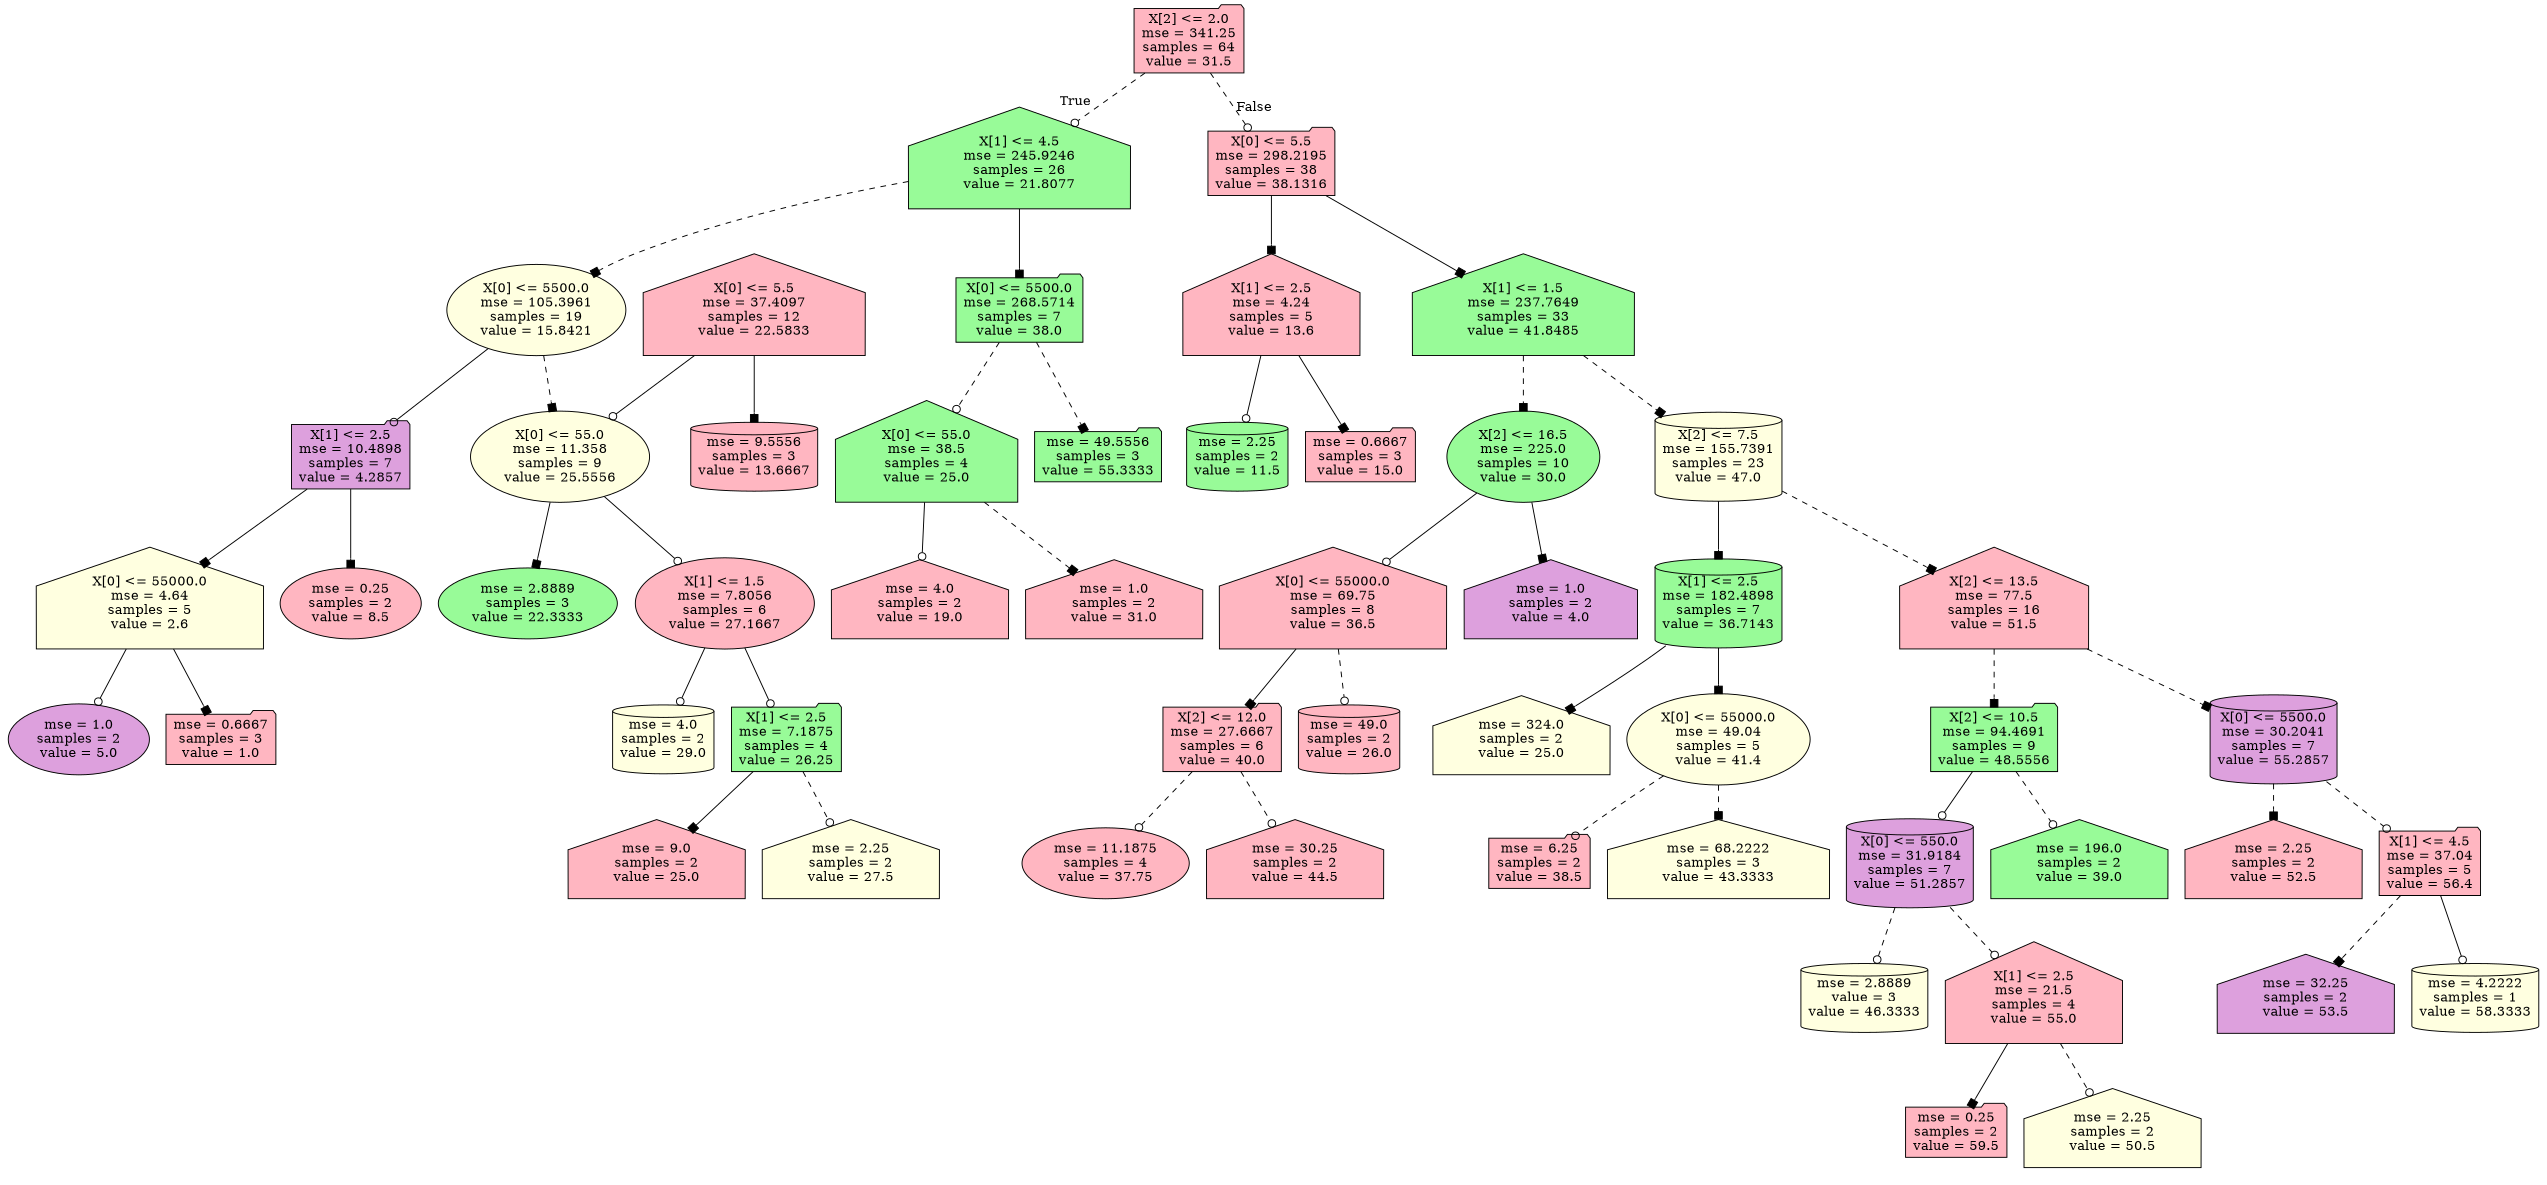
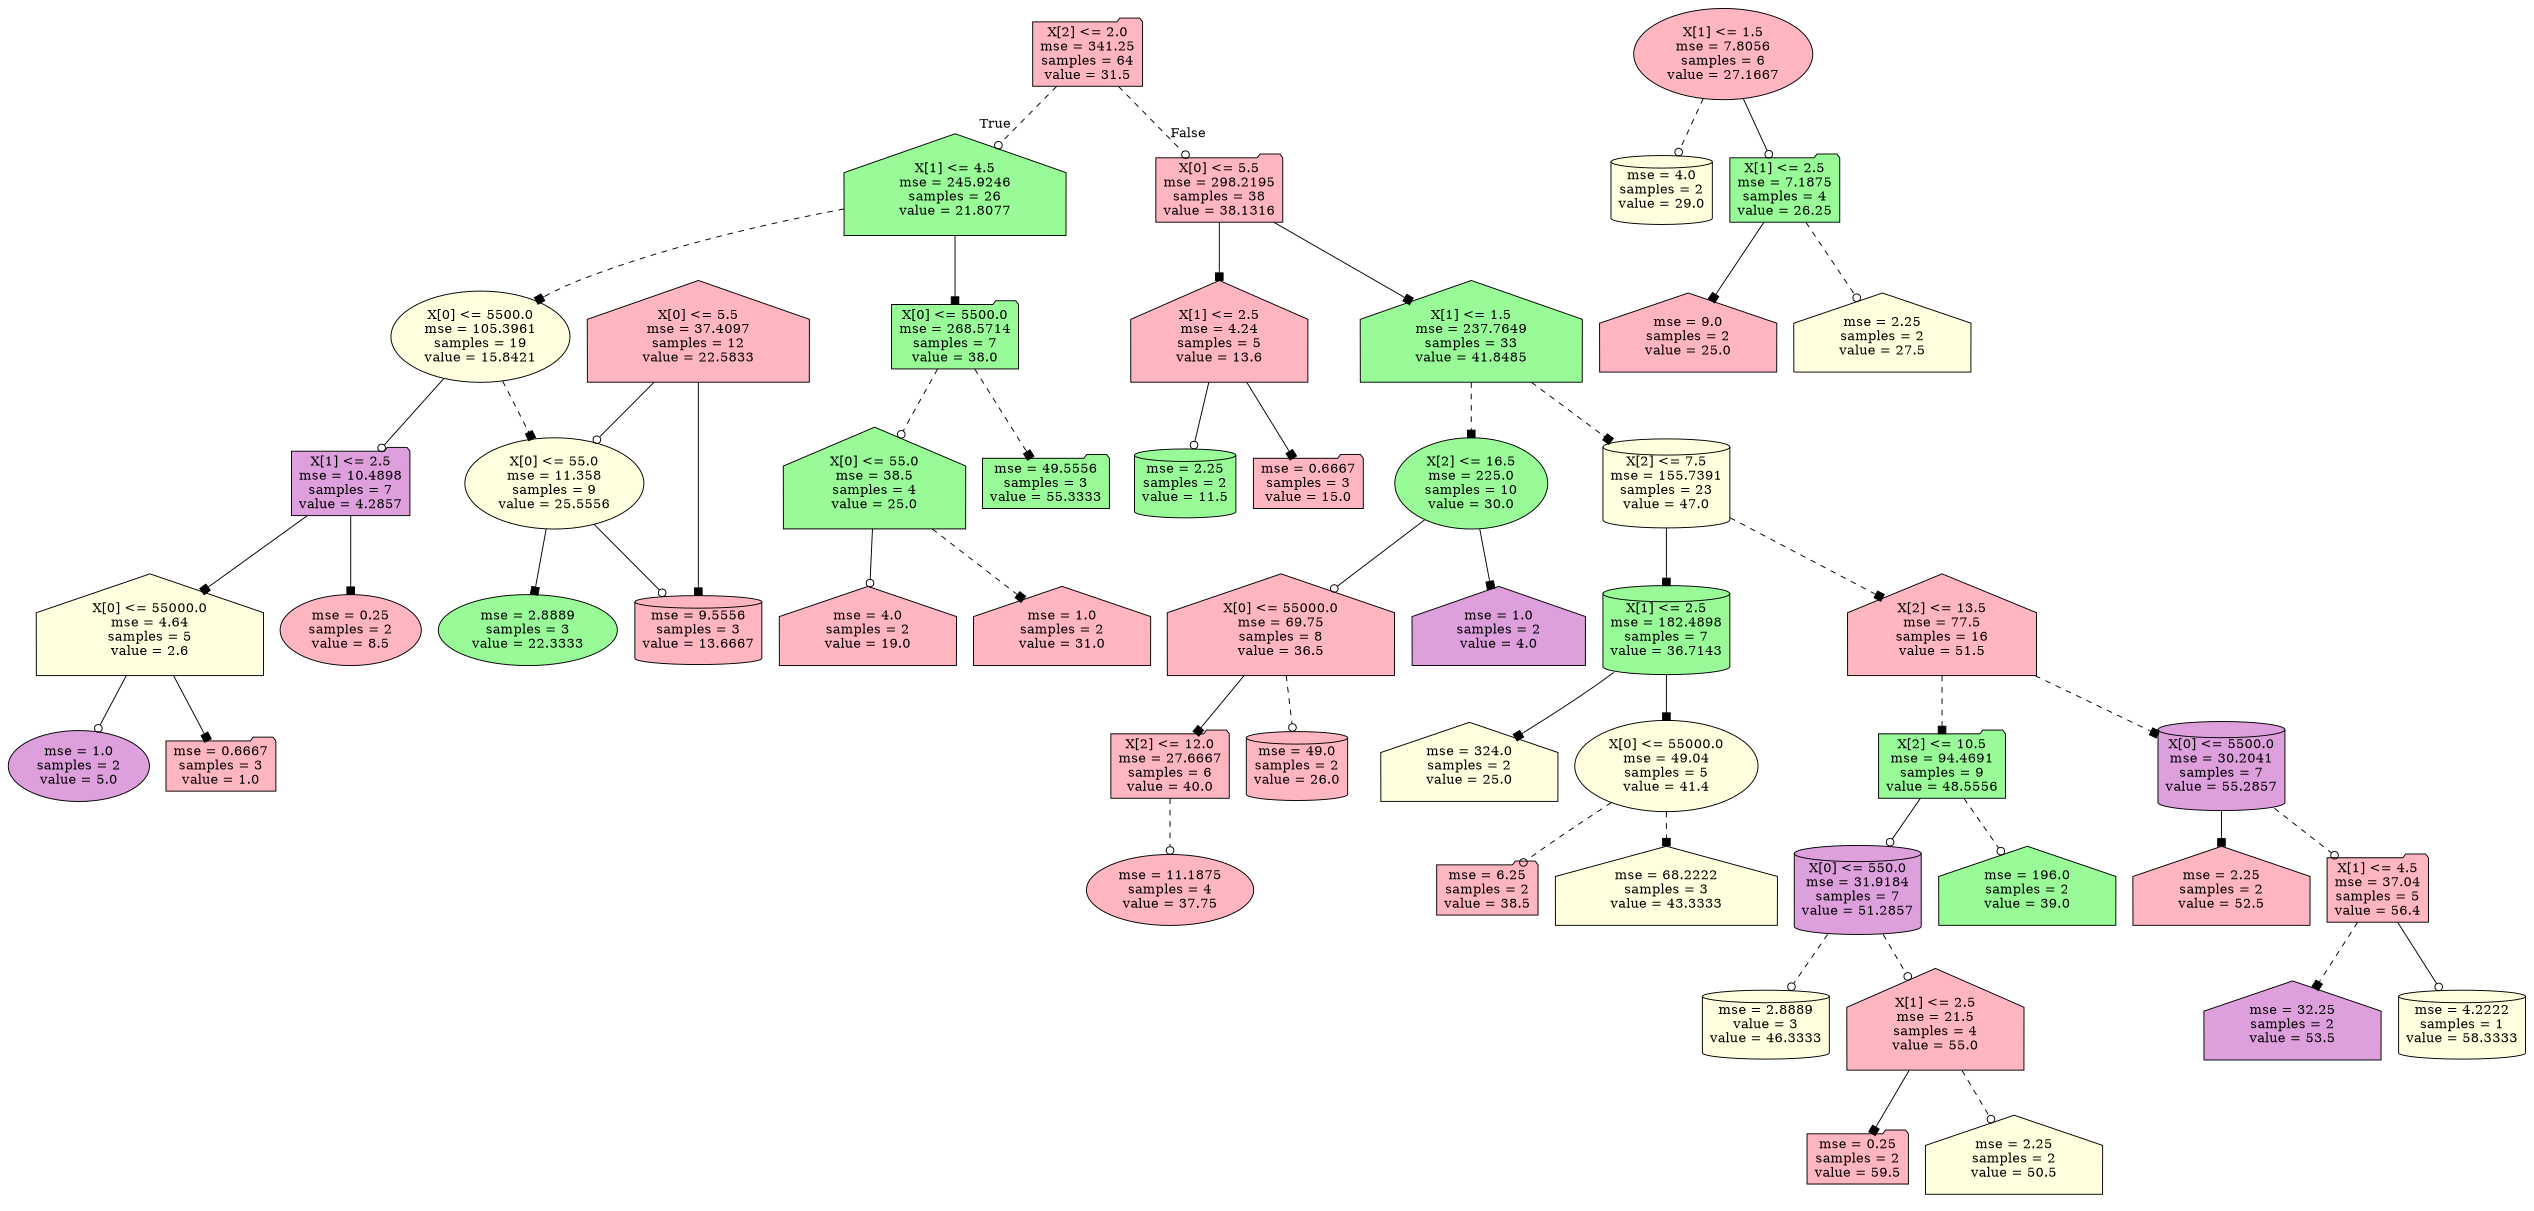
(639, 527) -> (627, 557)
(693, 673) -> (1692, 123)
(2274, 797) -> (2221, 823)
(1295, 863) -> none
